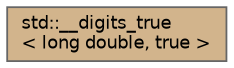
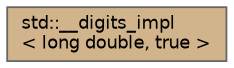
(117, 34) -> (117, 34)
